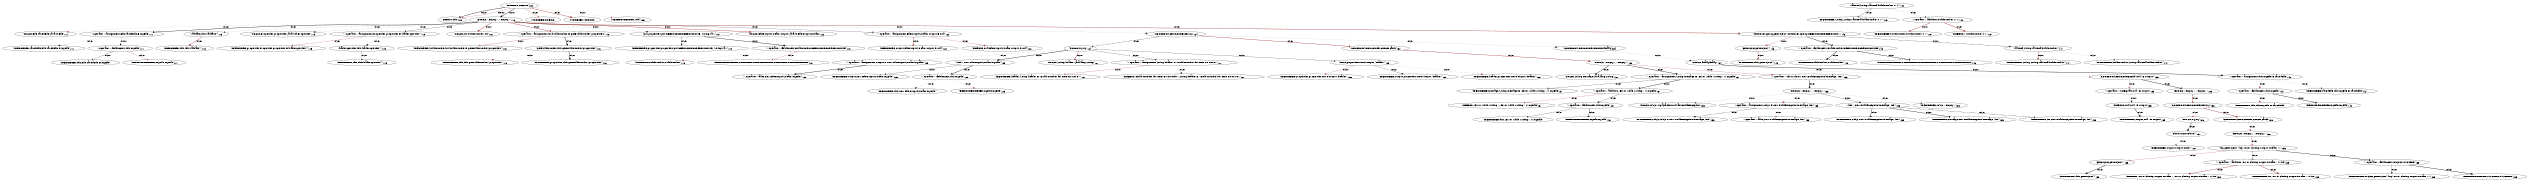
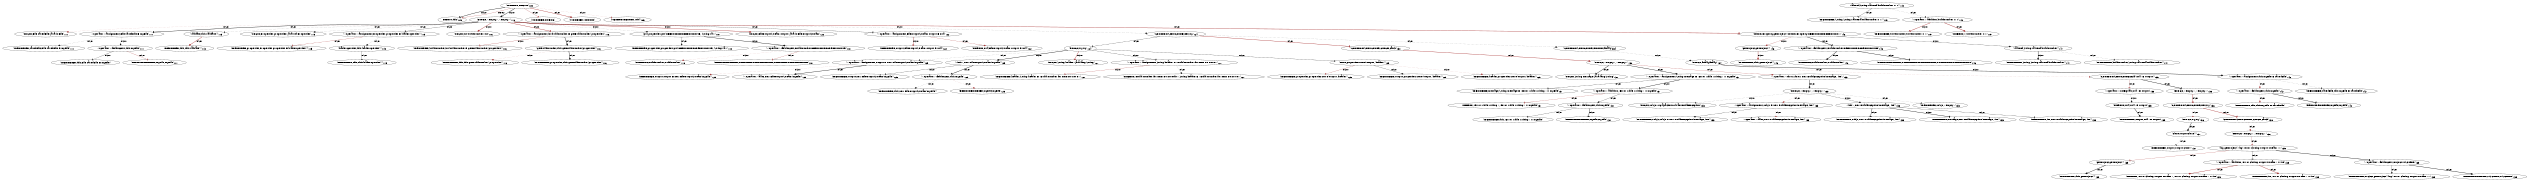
(2038, 54) -> (2038, 54)
none -> (677, 77)
